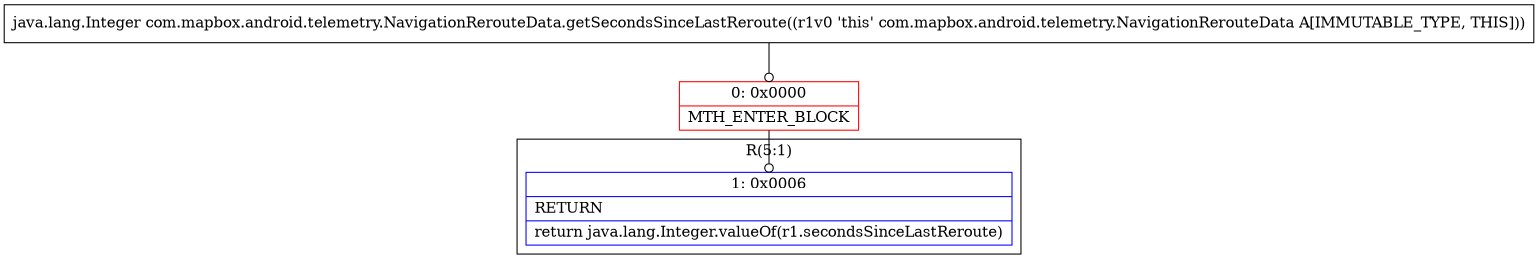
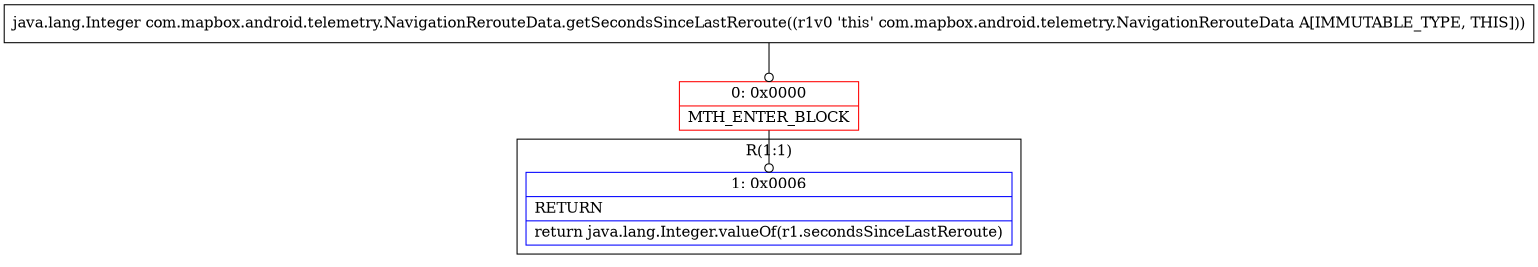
(769, 151) -> (769, 151)
